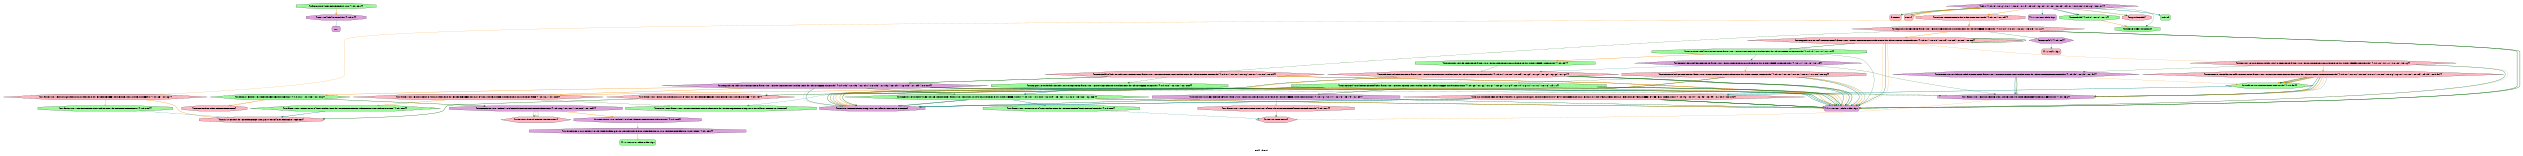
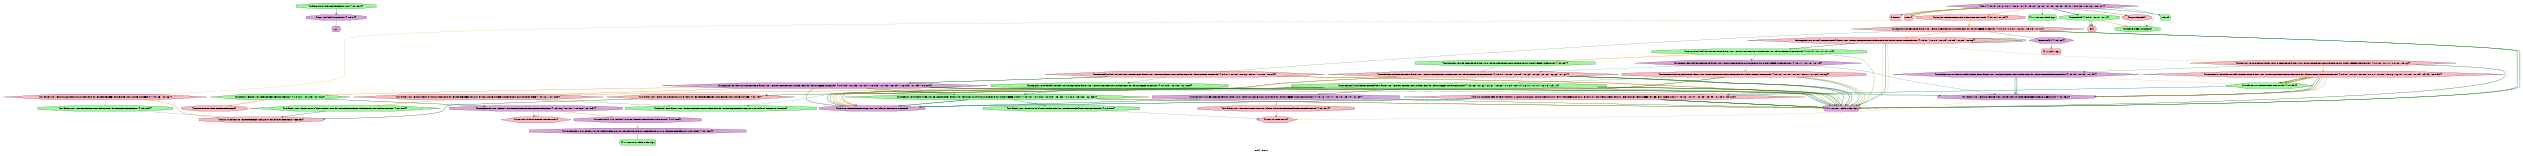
(336, 11) -> (336, 11)
(2042, 17) -> (2042, 17)
none -> (2092, 29)
